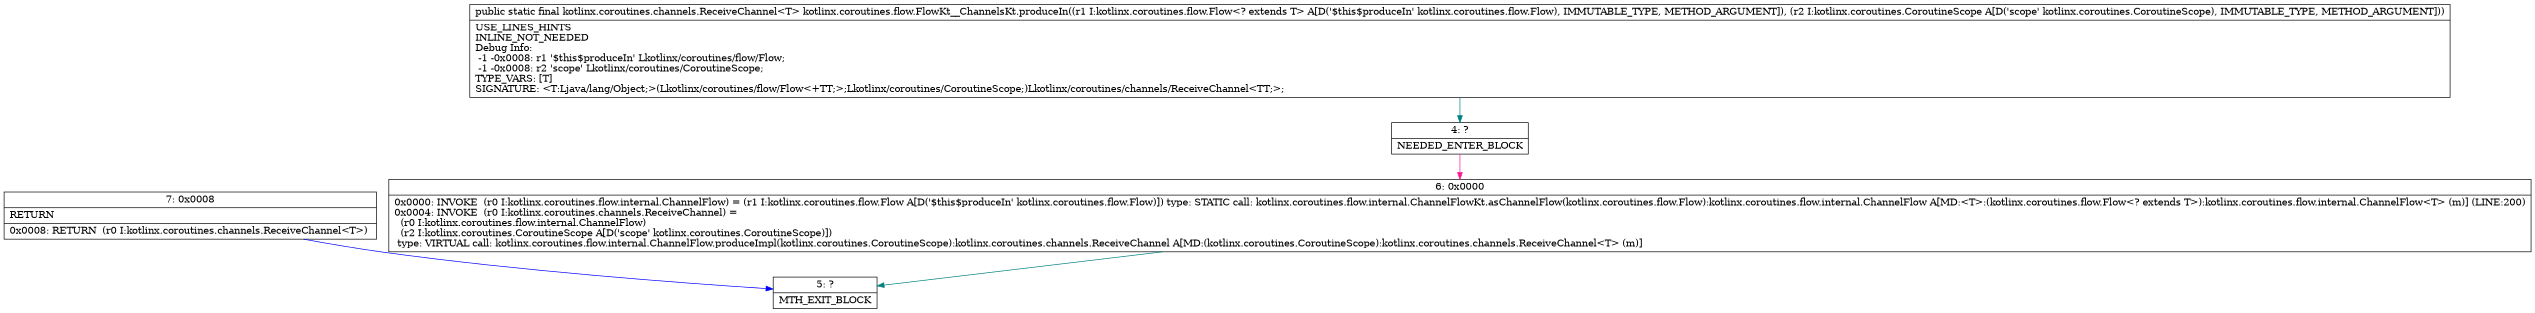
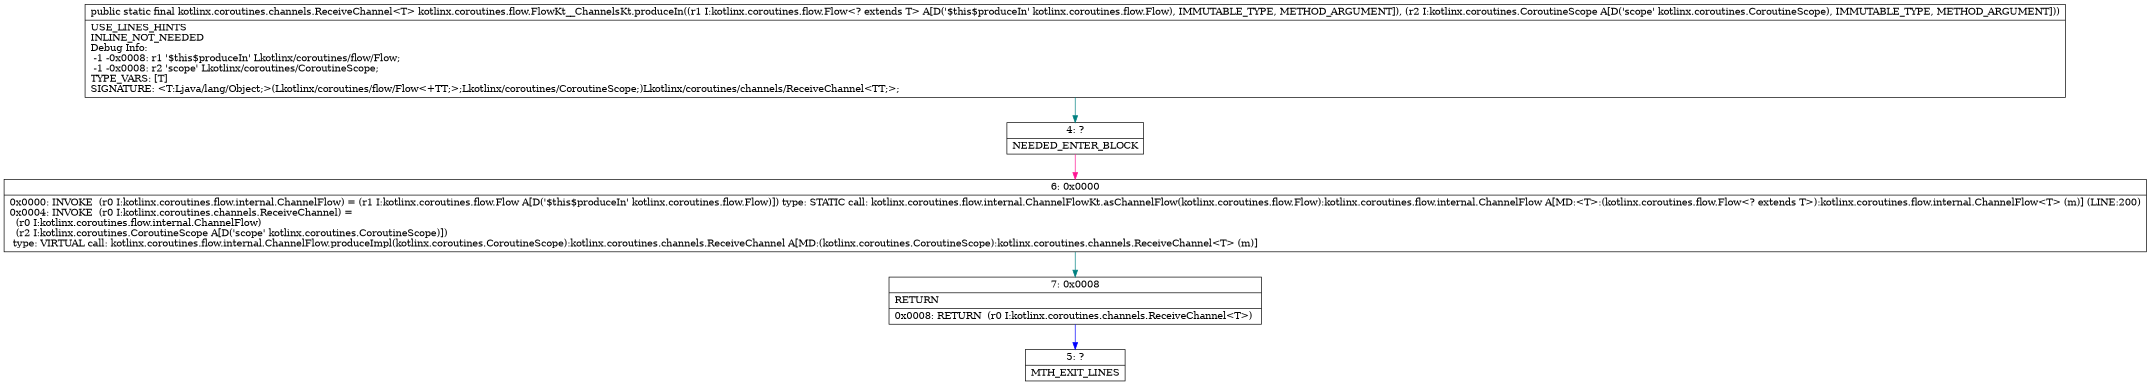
(1023, 268) -> (1075, 261)
(825, 300) -> (1075, 373)
